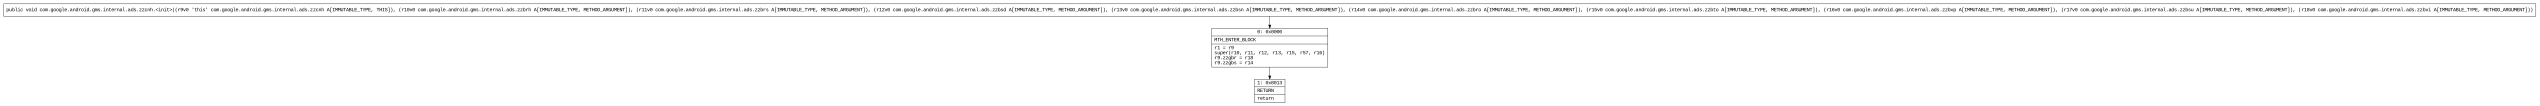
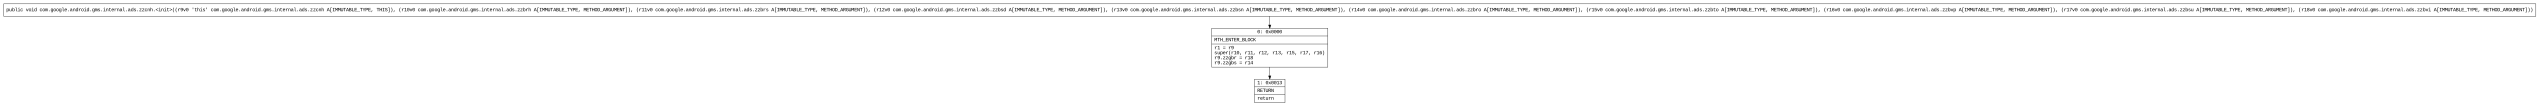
(1270, 53) -> (1270, 53)
